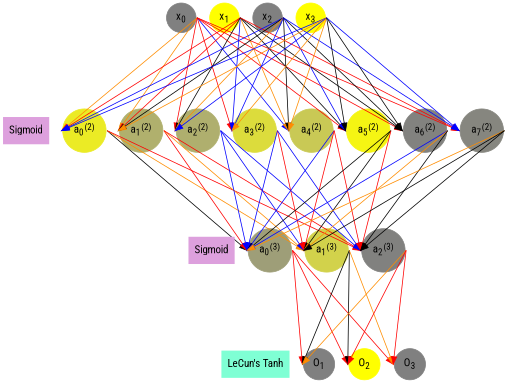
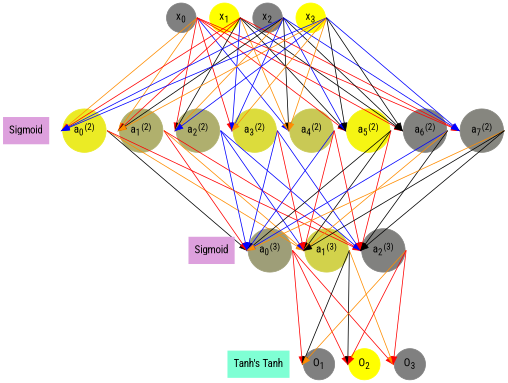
(255, 364) -> (258, 364)
